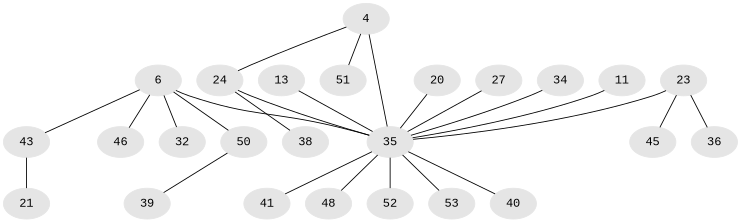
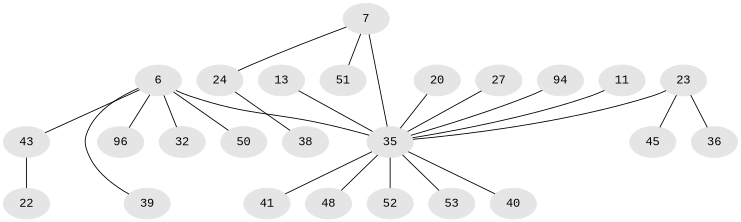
(366, 19) -> (366, 19)
(560, 80) -> (560, 80)
(300, 114) -> none
(121, 142) -> (121, 142)
(196, 173) -> (86, 138)
(27, 204) -> (27, 204)
